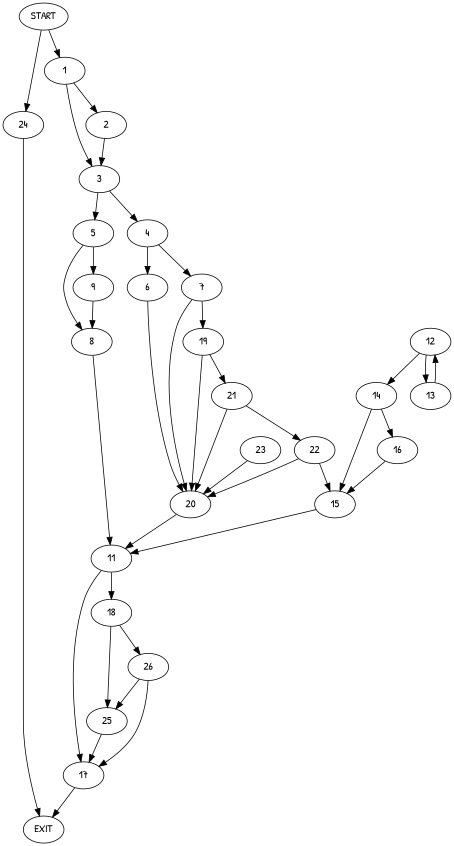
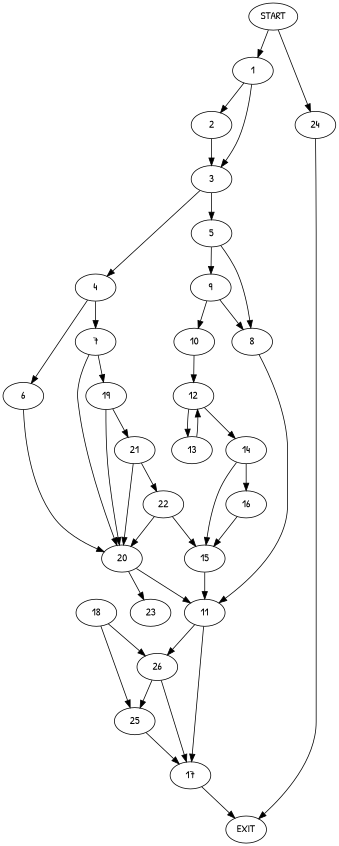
none -> (194, 342)
(229, 475) -> (134, 582)
(111, 582) -> (184, 637)
